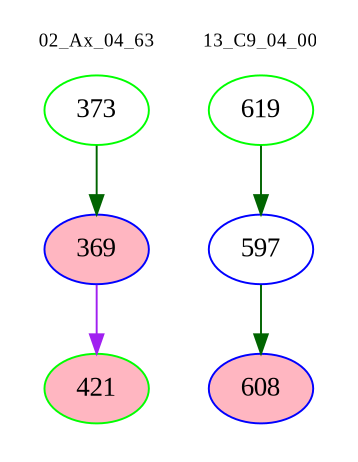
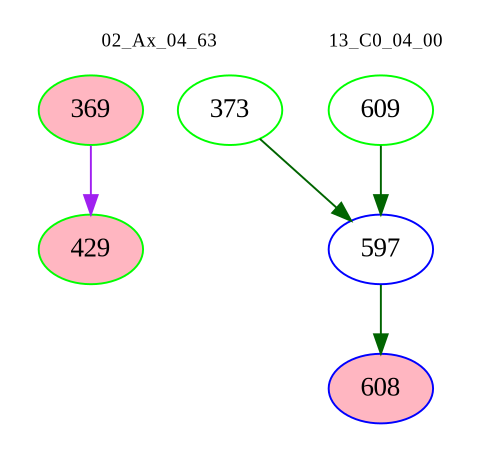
(261, 42) -> (387, 42)
(261, 110) -> (381, 110)
(97, 170) -> (285, 161)
(97, 249) -> (91, 110)
(97, 389) -> (91, 249)
